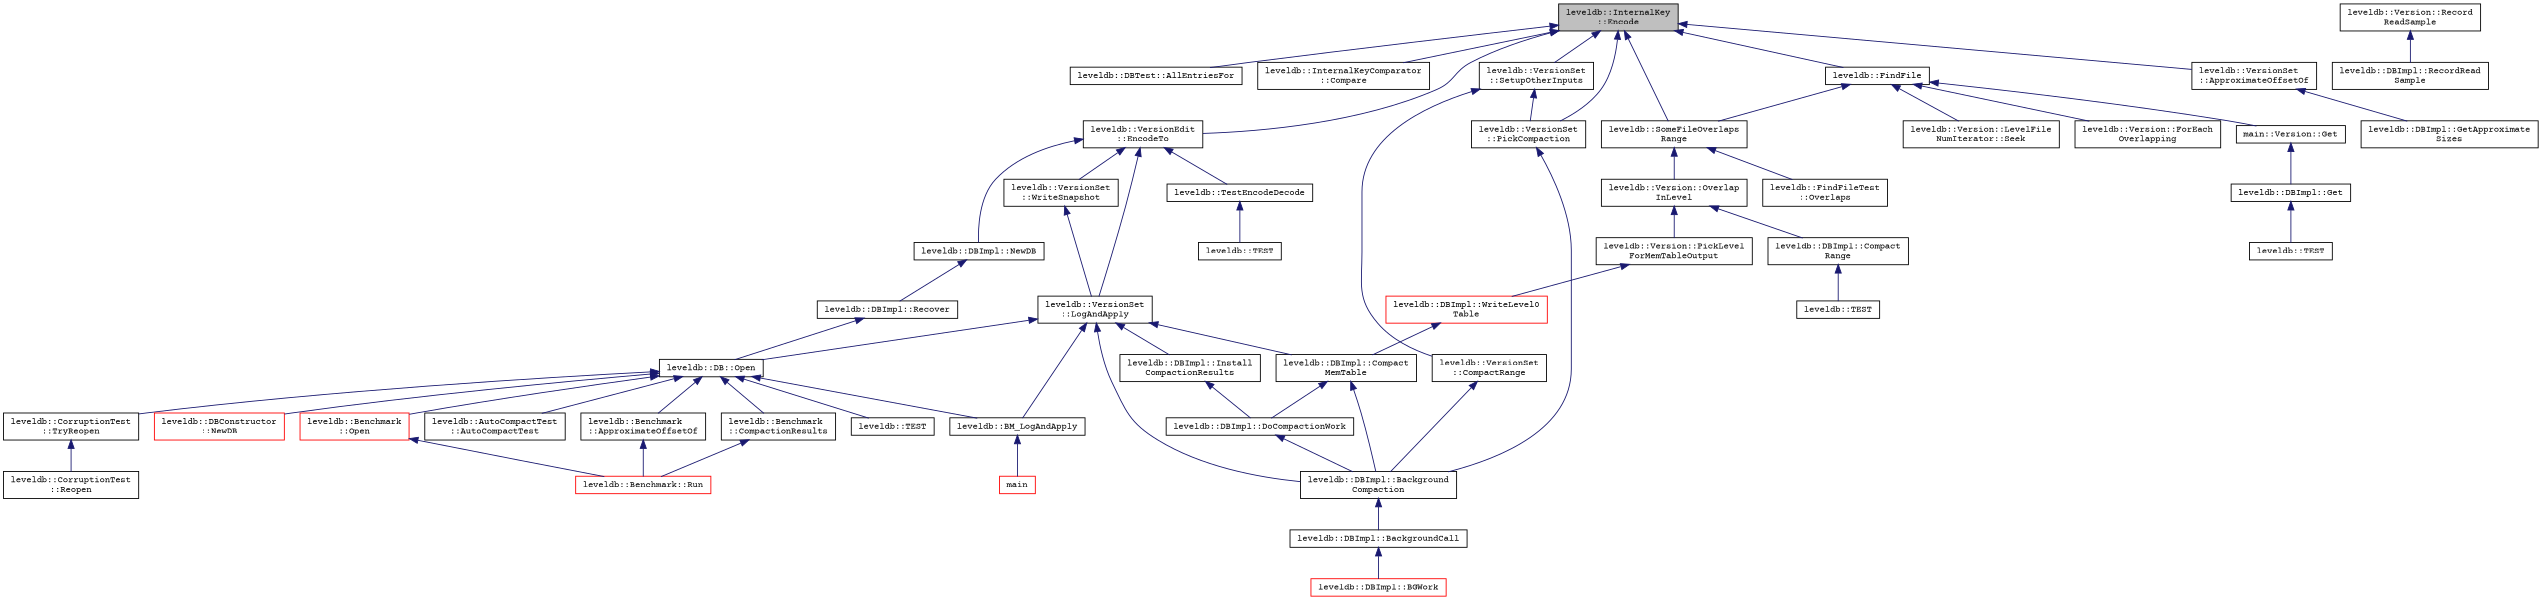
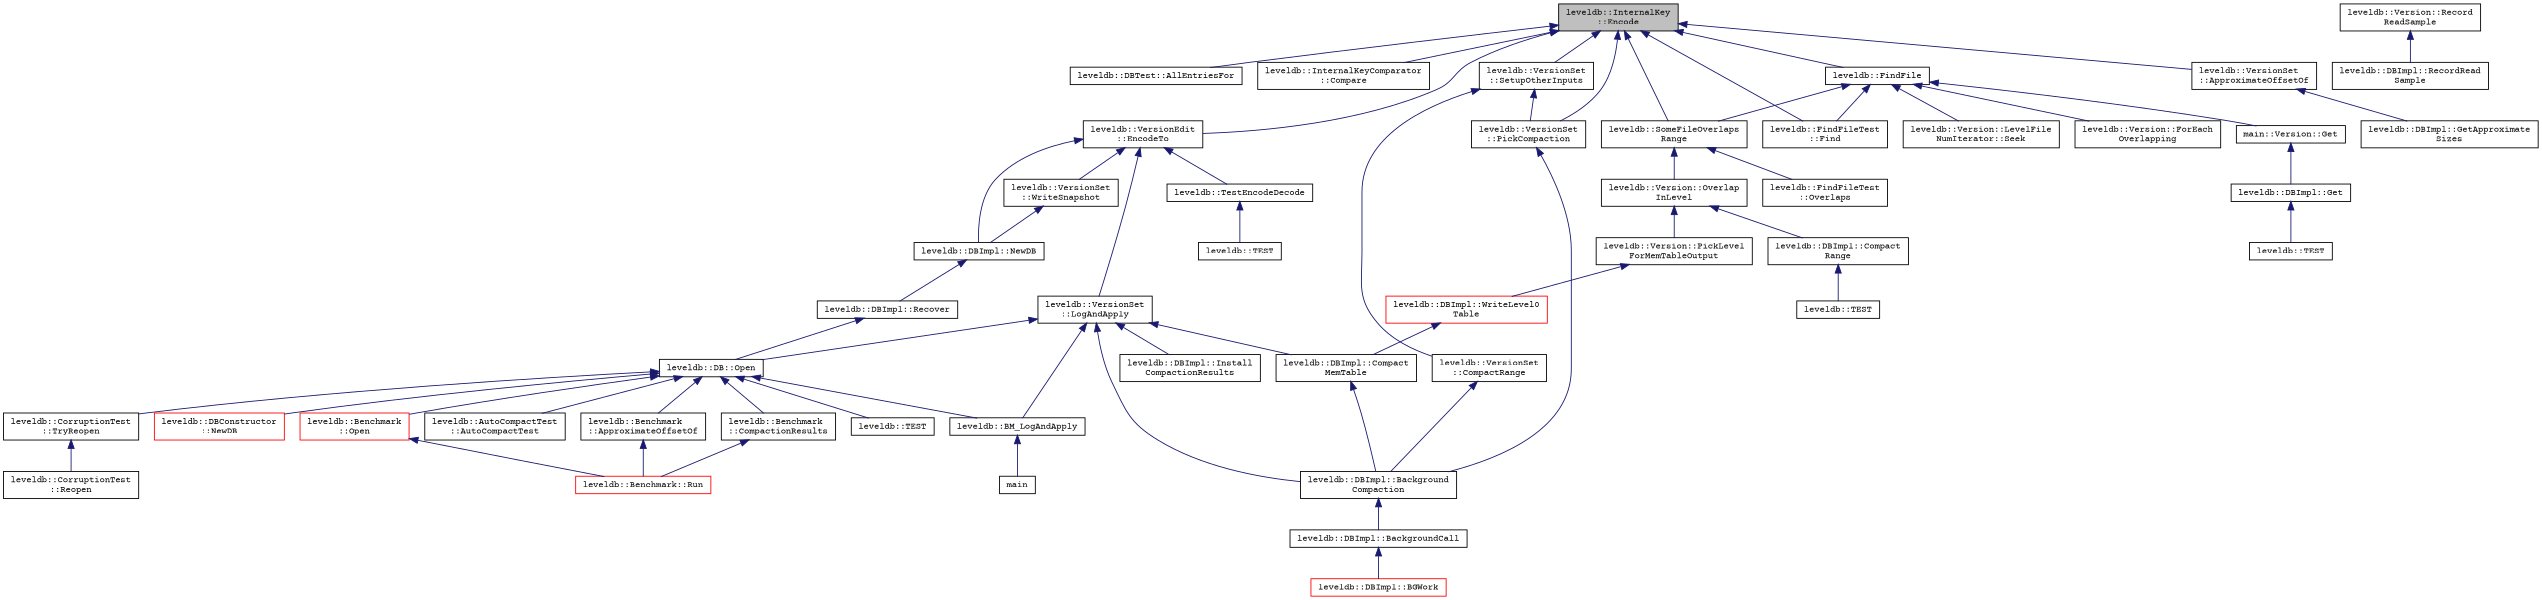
none -> (1825, 134)
(1079, 255) -> (1013, 227)
(1260, 427) -> none
(1017, 485) -> (1017, 485)
